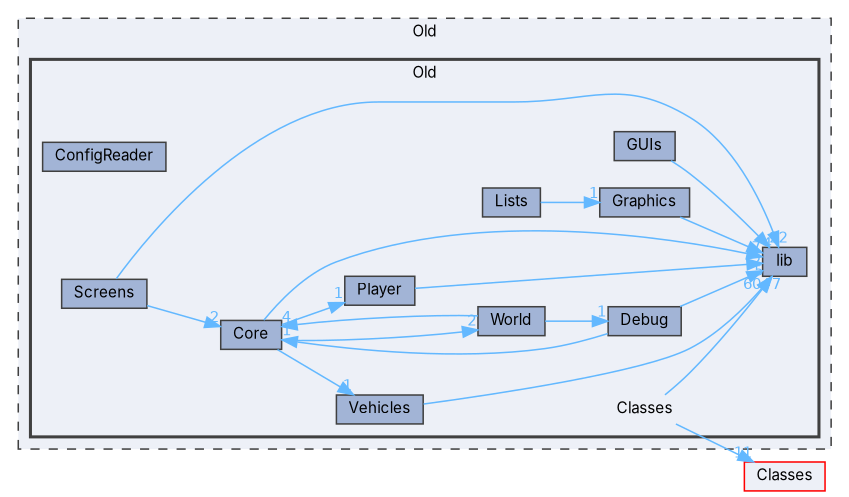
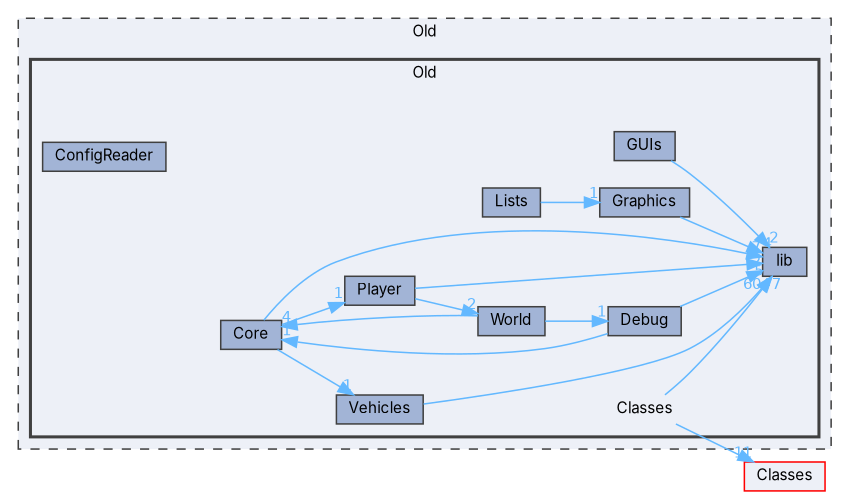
(104, 294) -> none
(372, 339) -> (439, 304)
